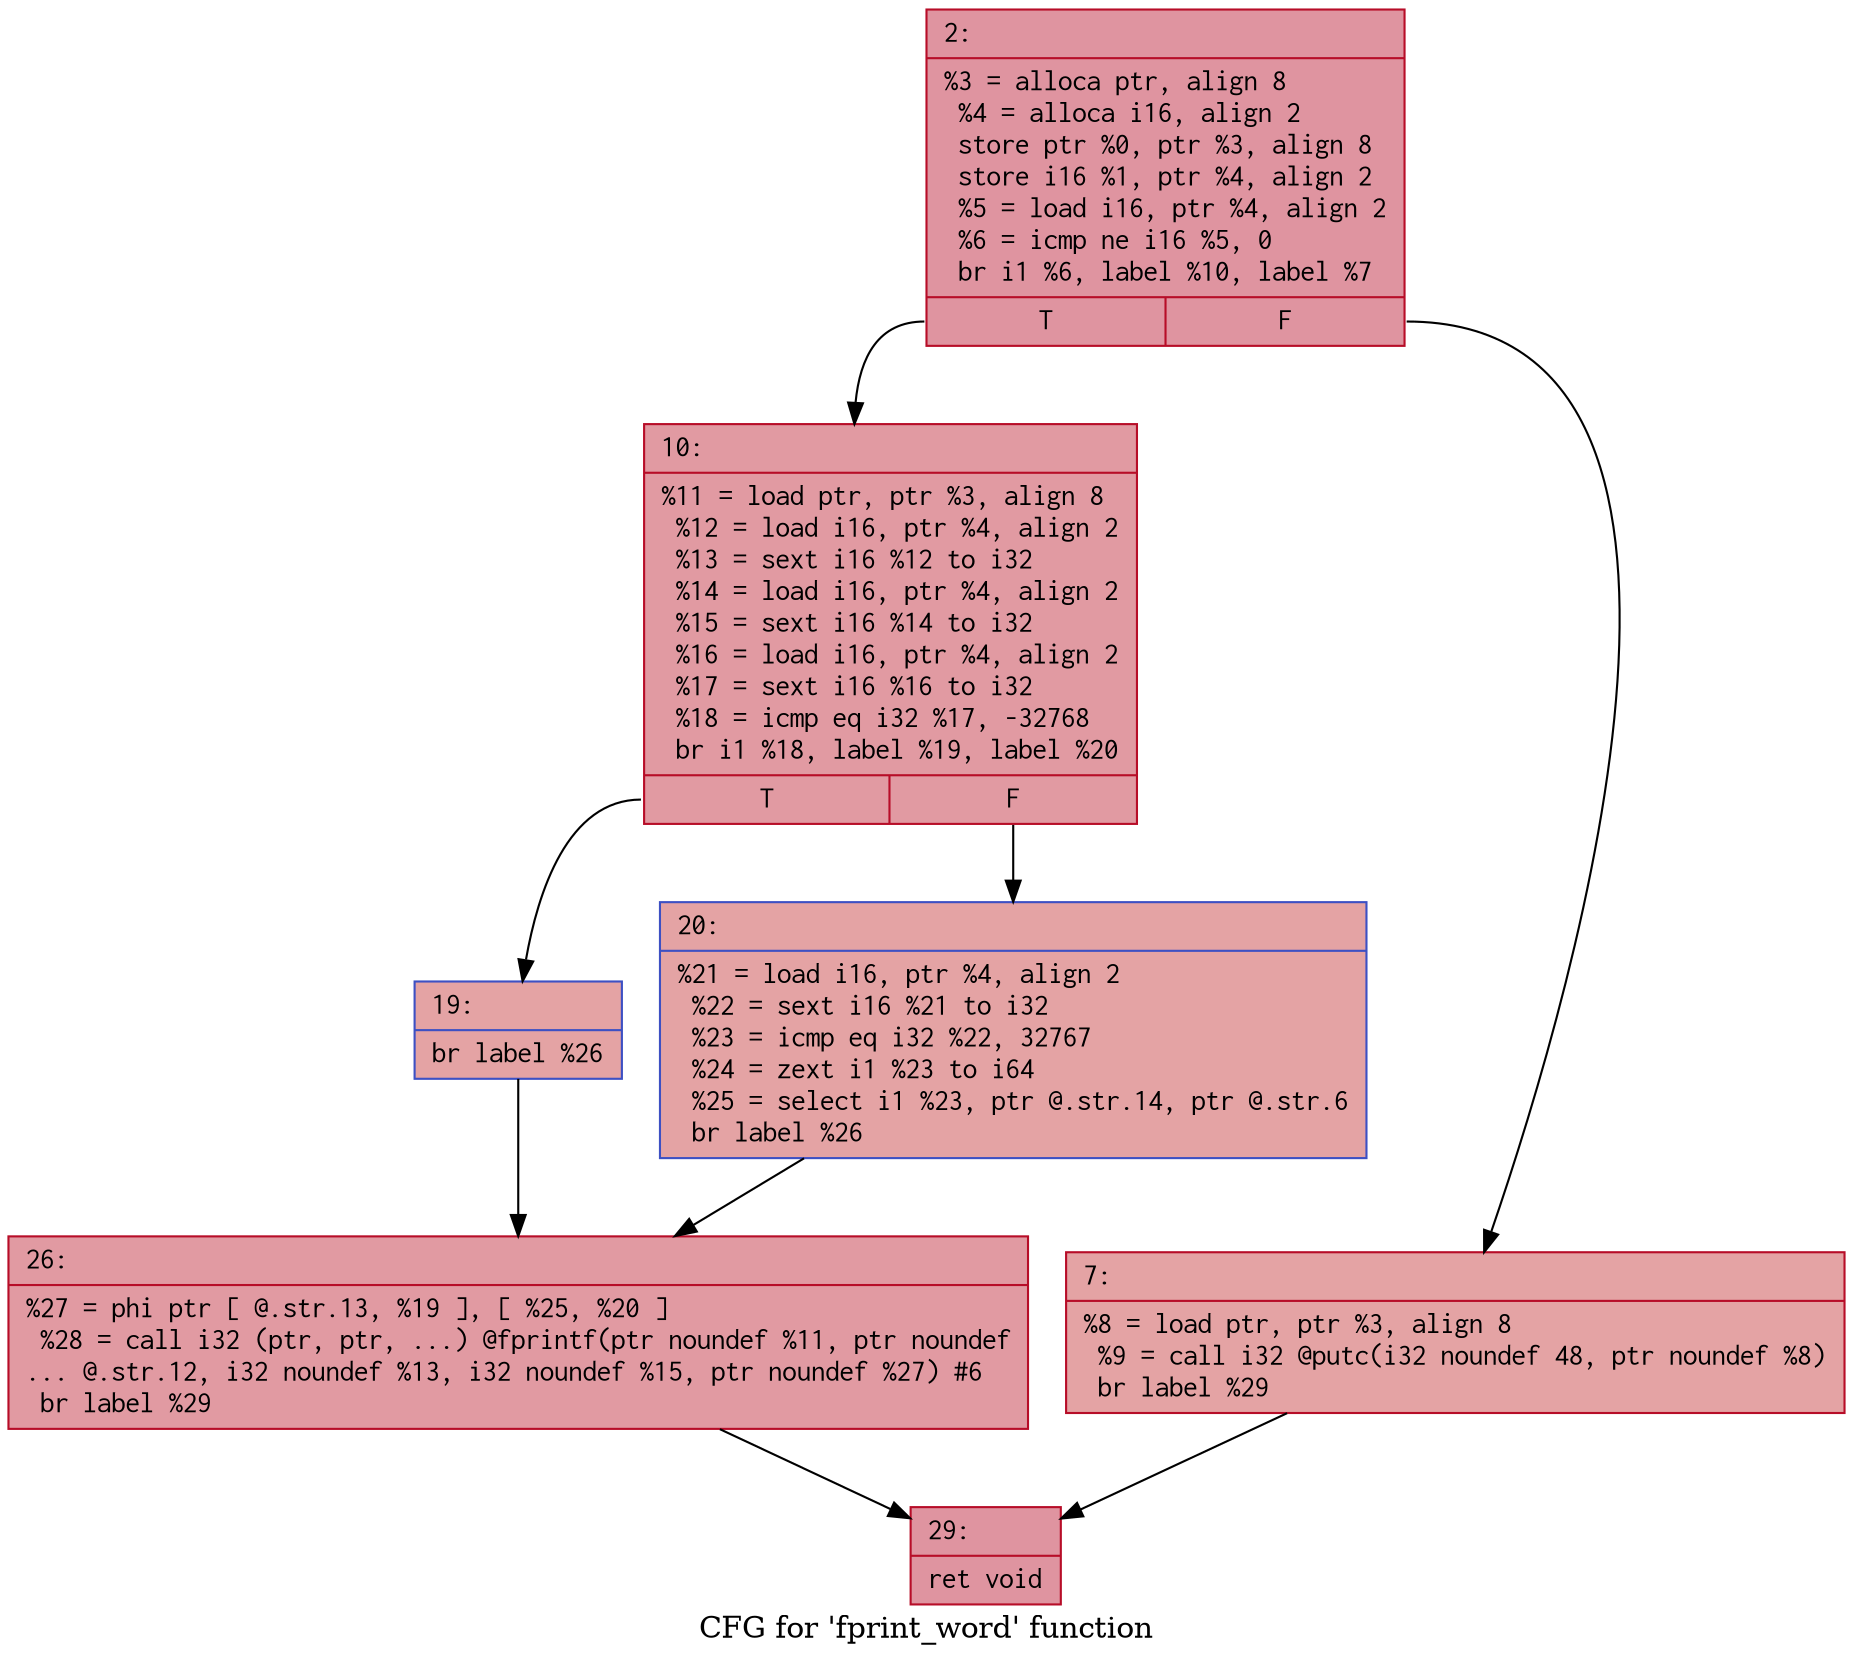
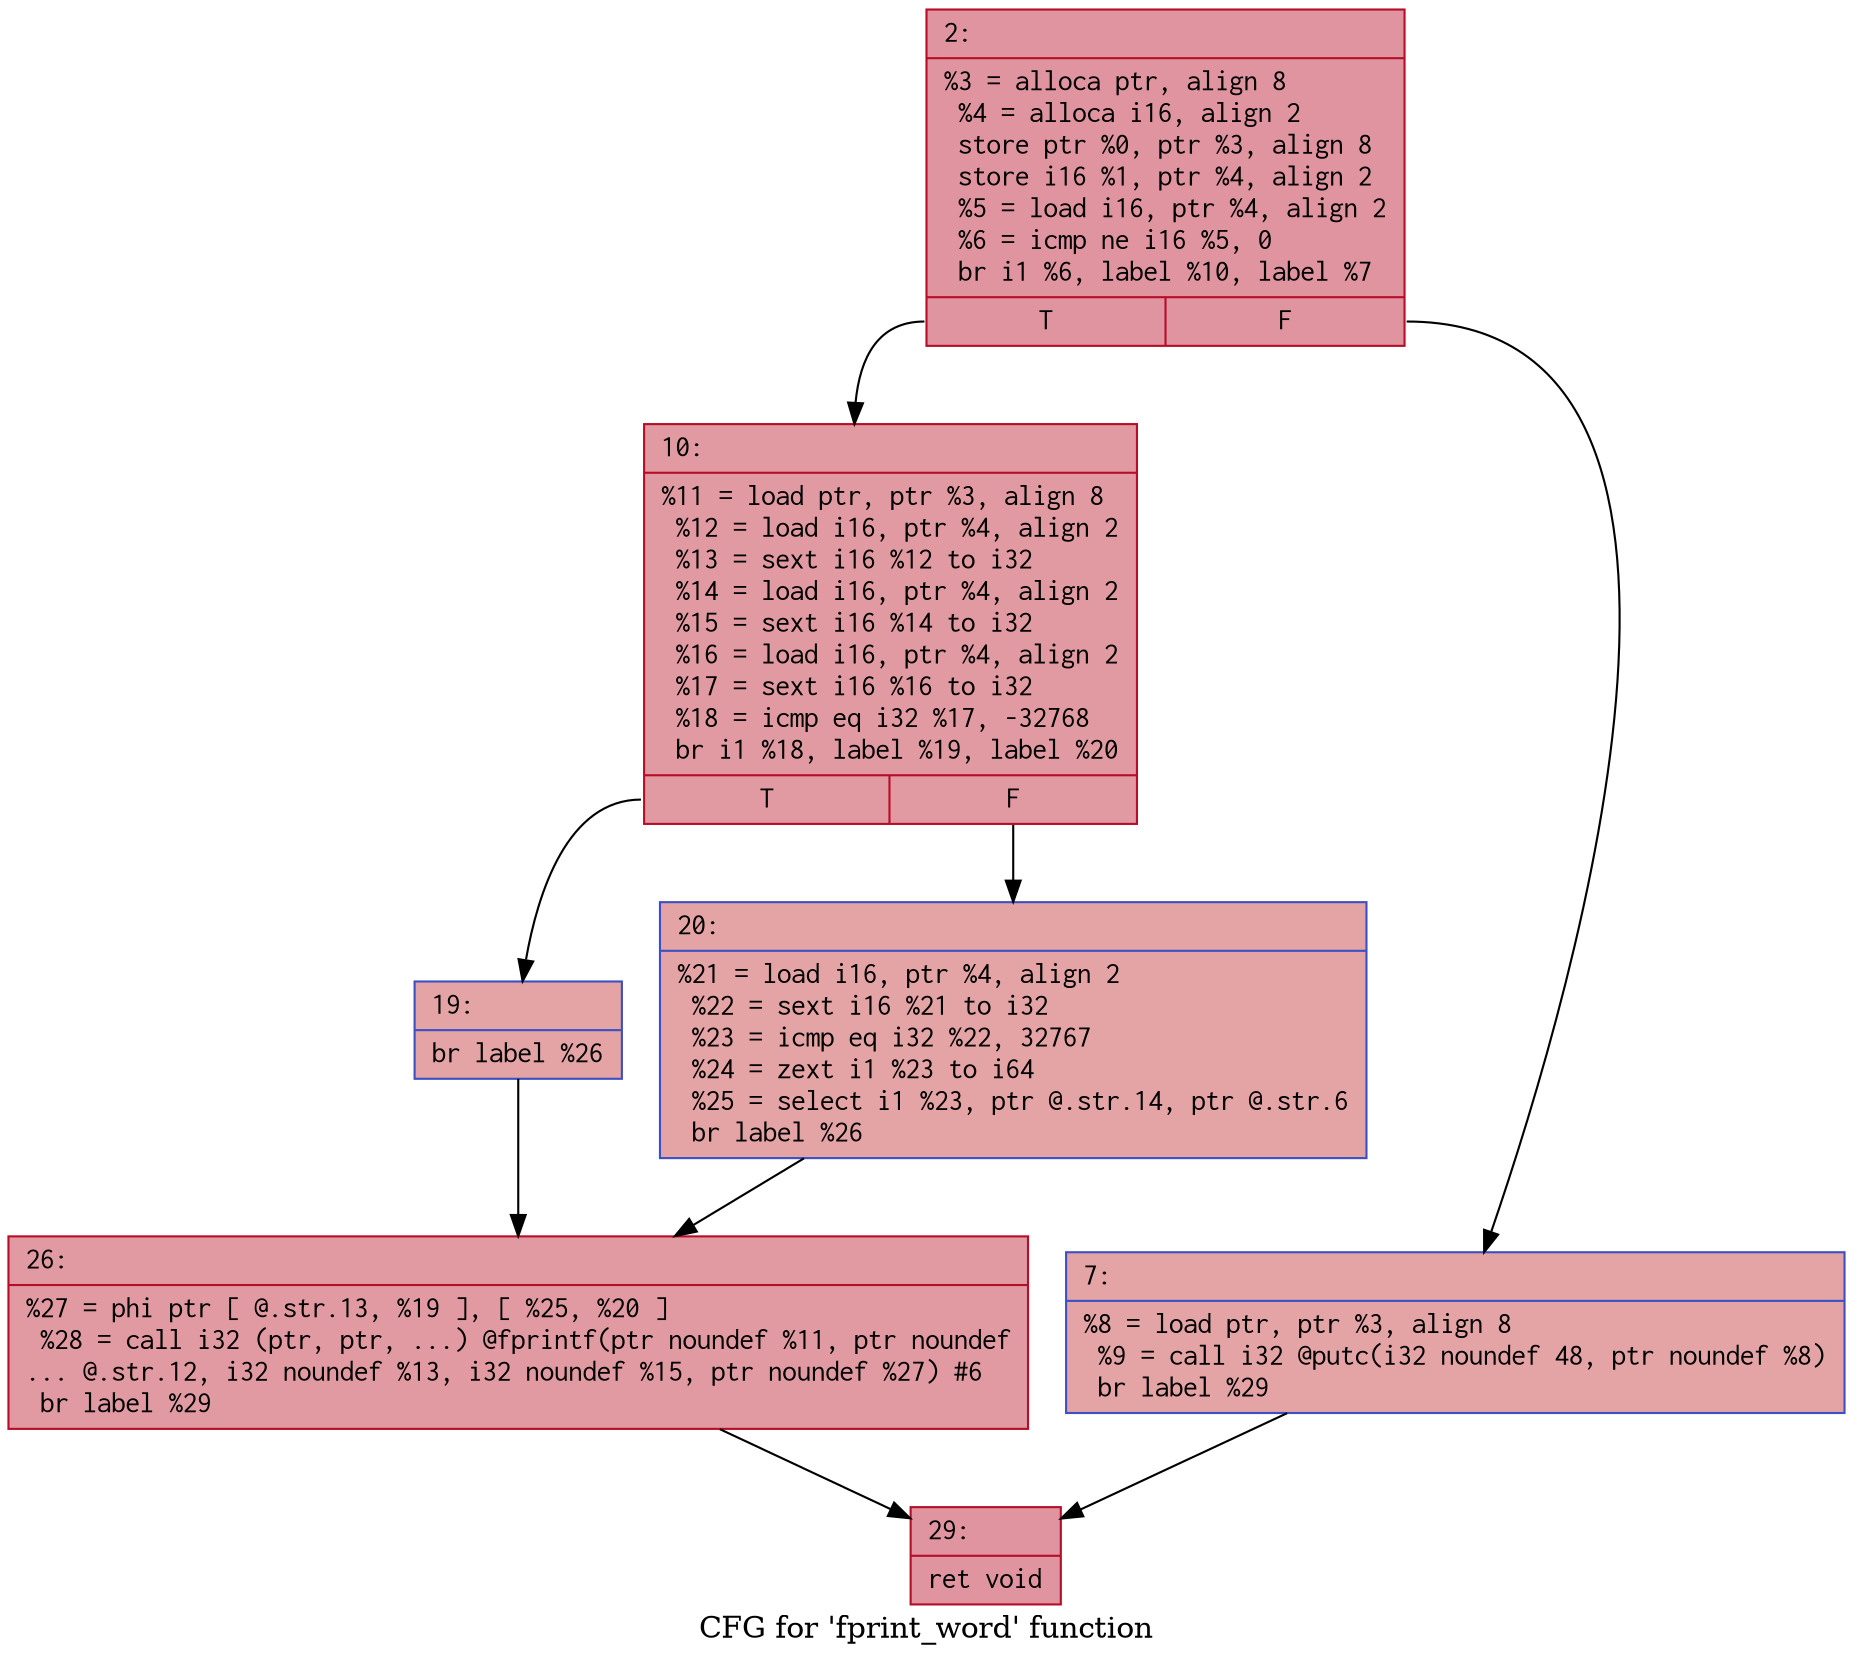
(1455, 1333) -> (1455, 1333)
